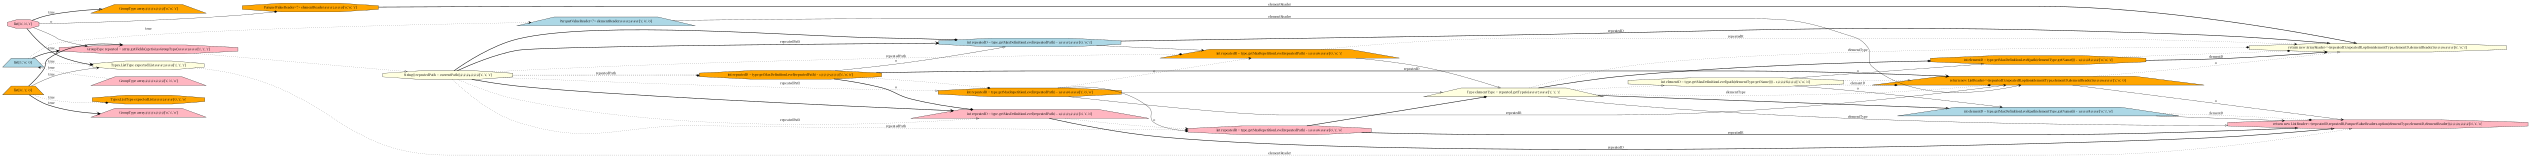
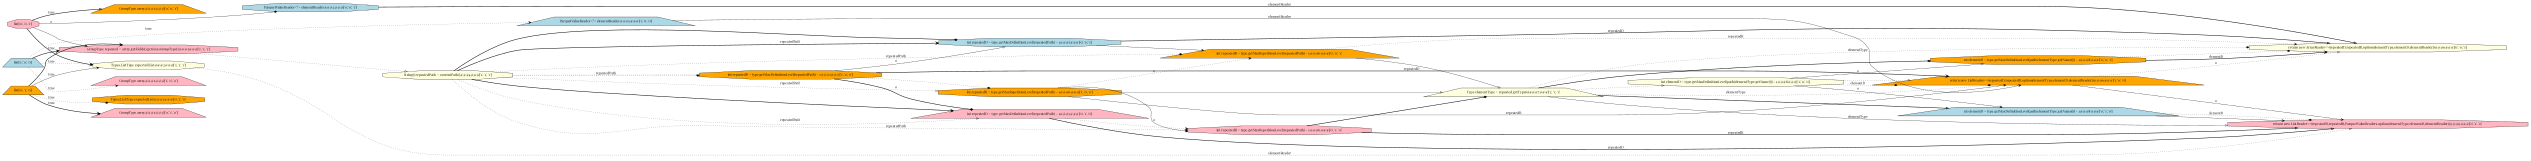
(310, 8) -> (310, 8)
(75, 75) -> (67, 91)
